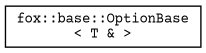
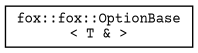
(103, 27) -> (99, 27)
